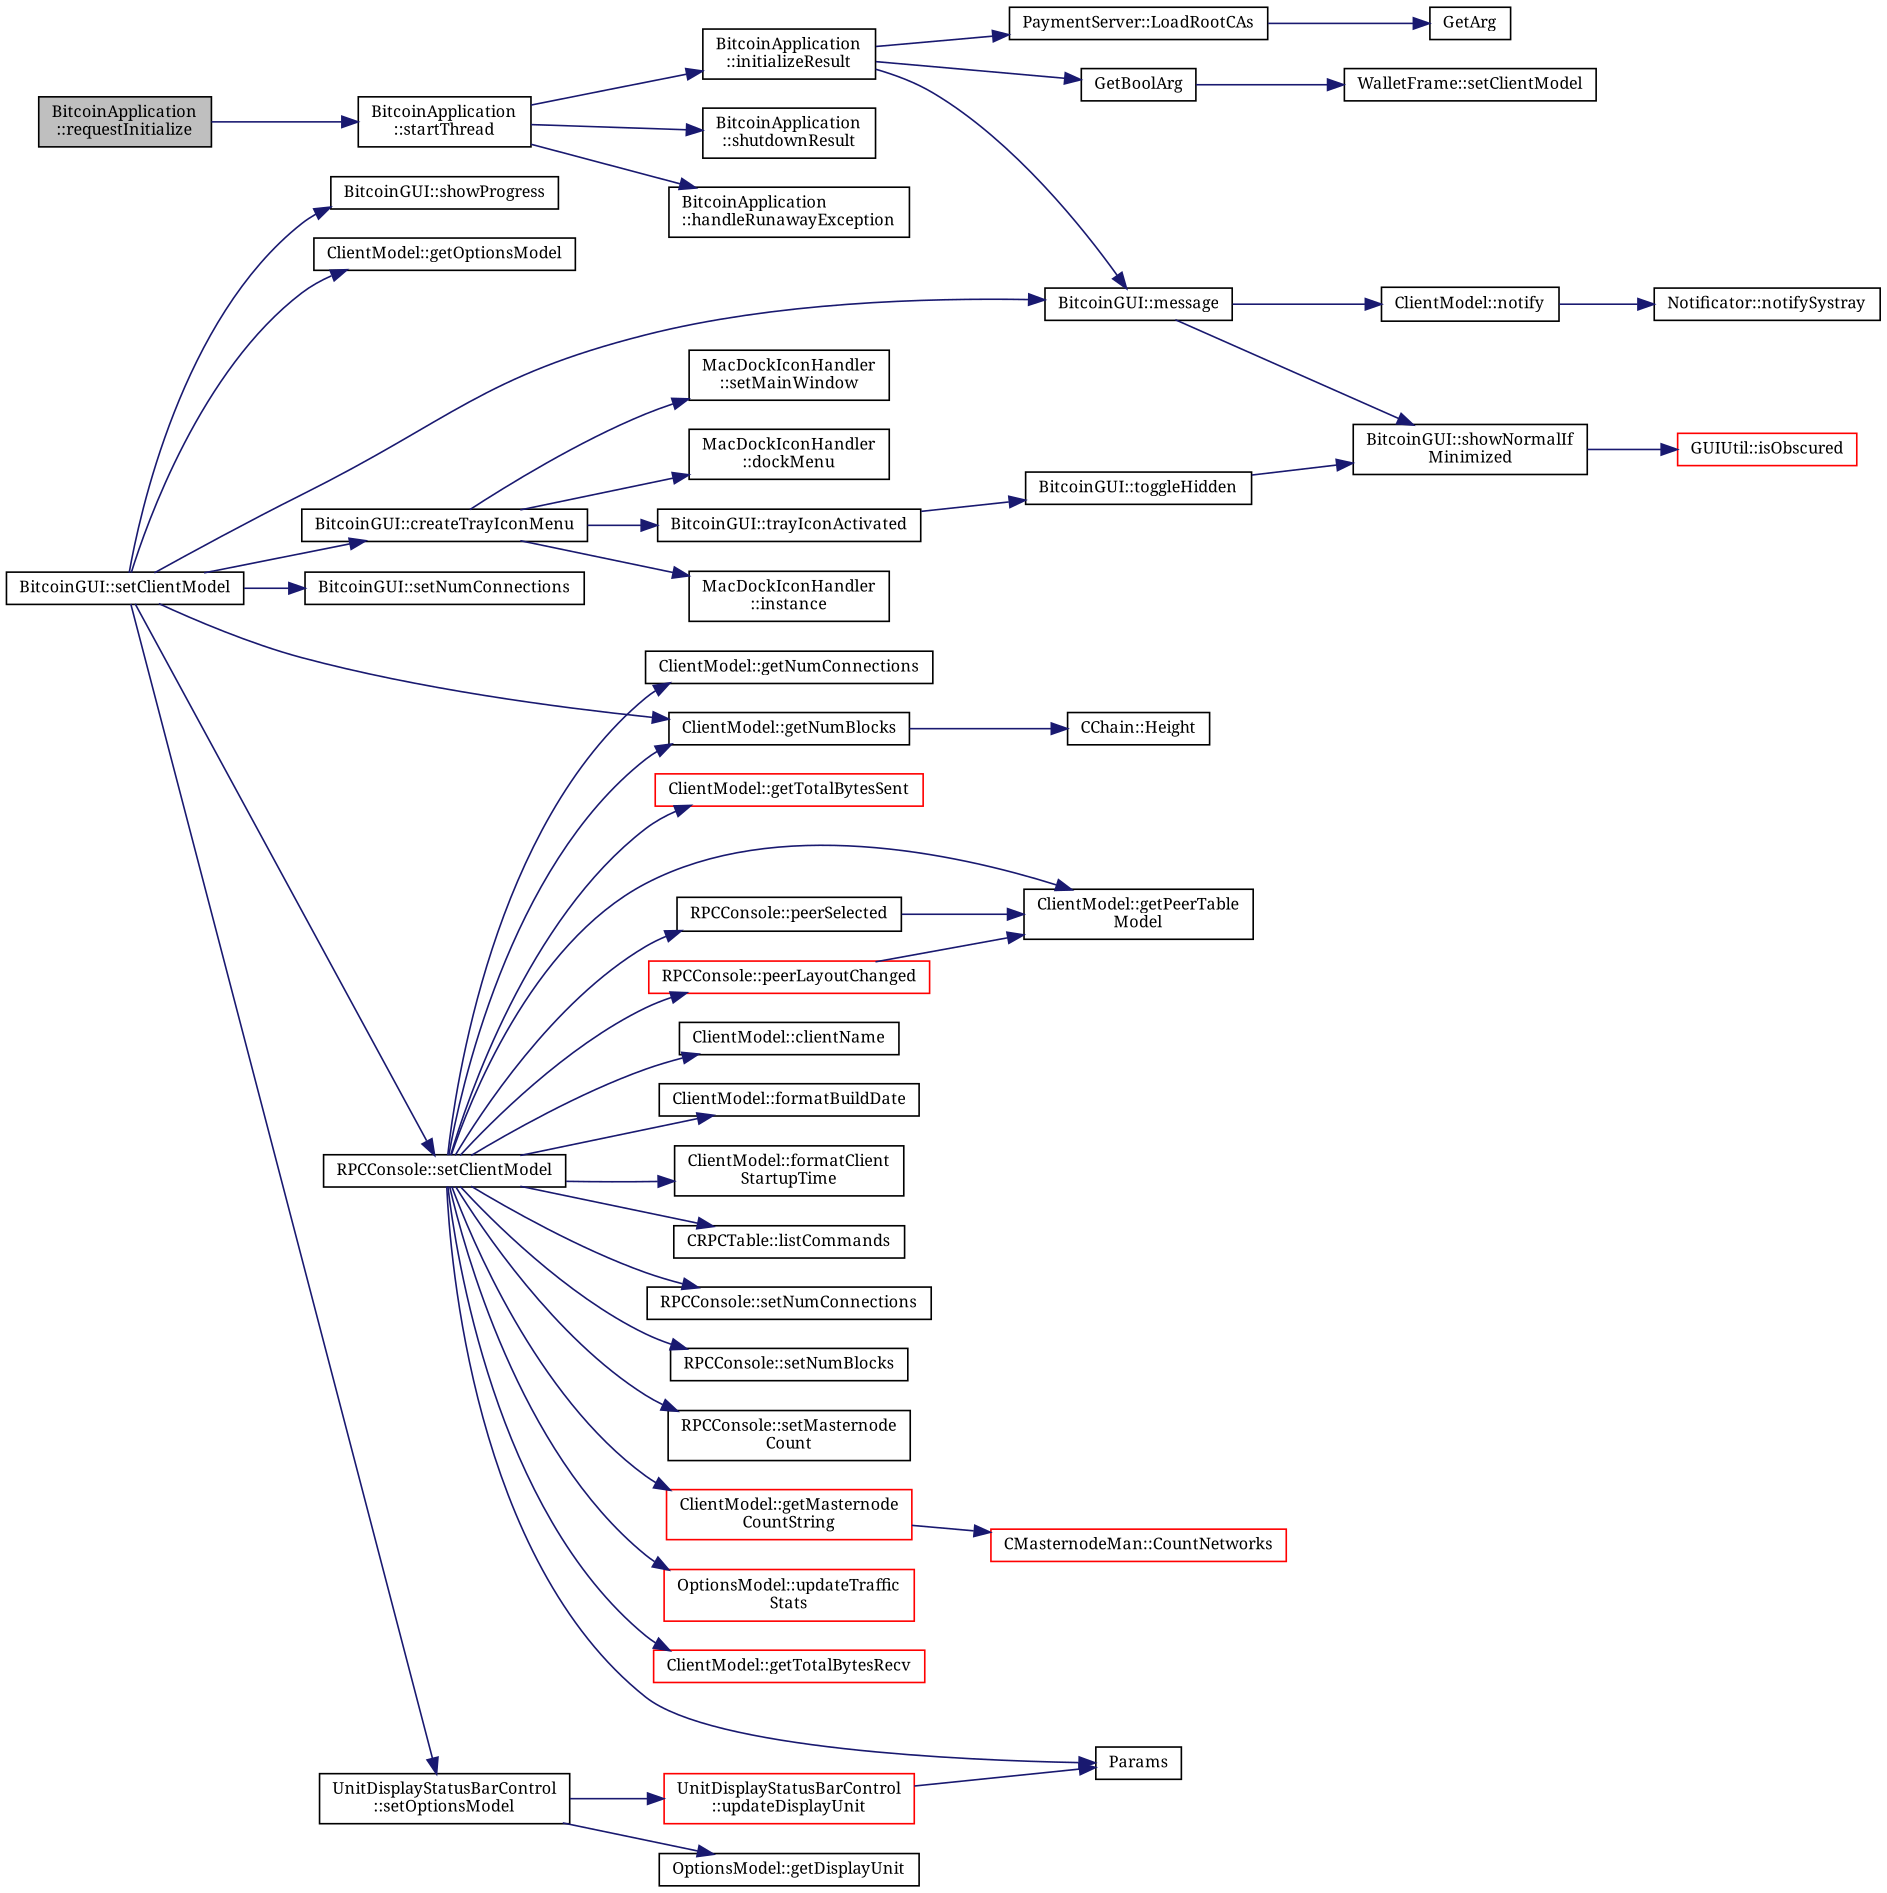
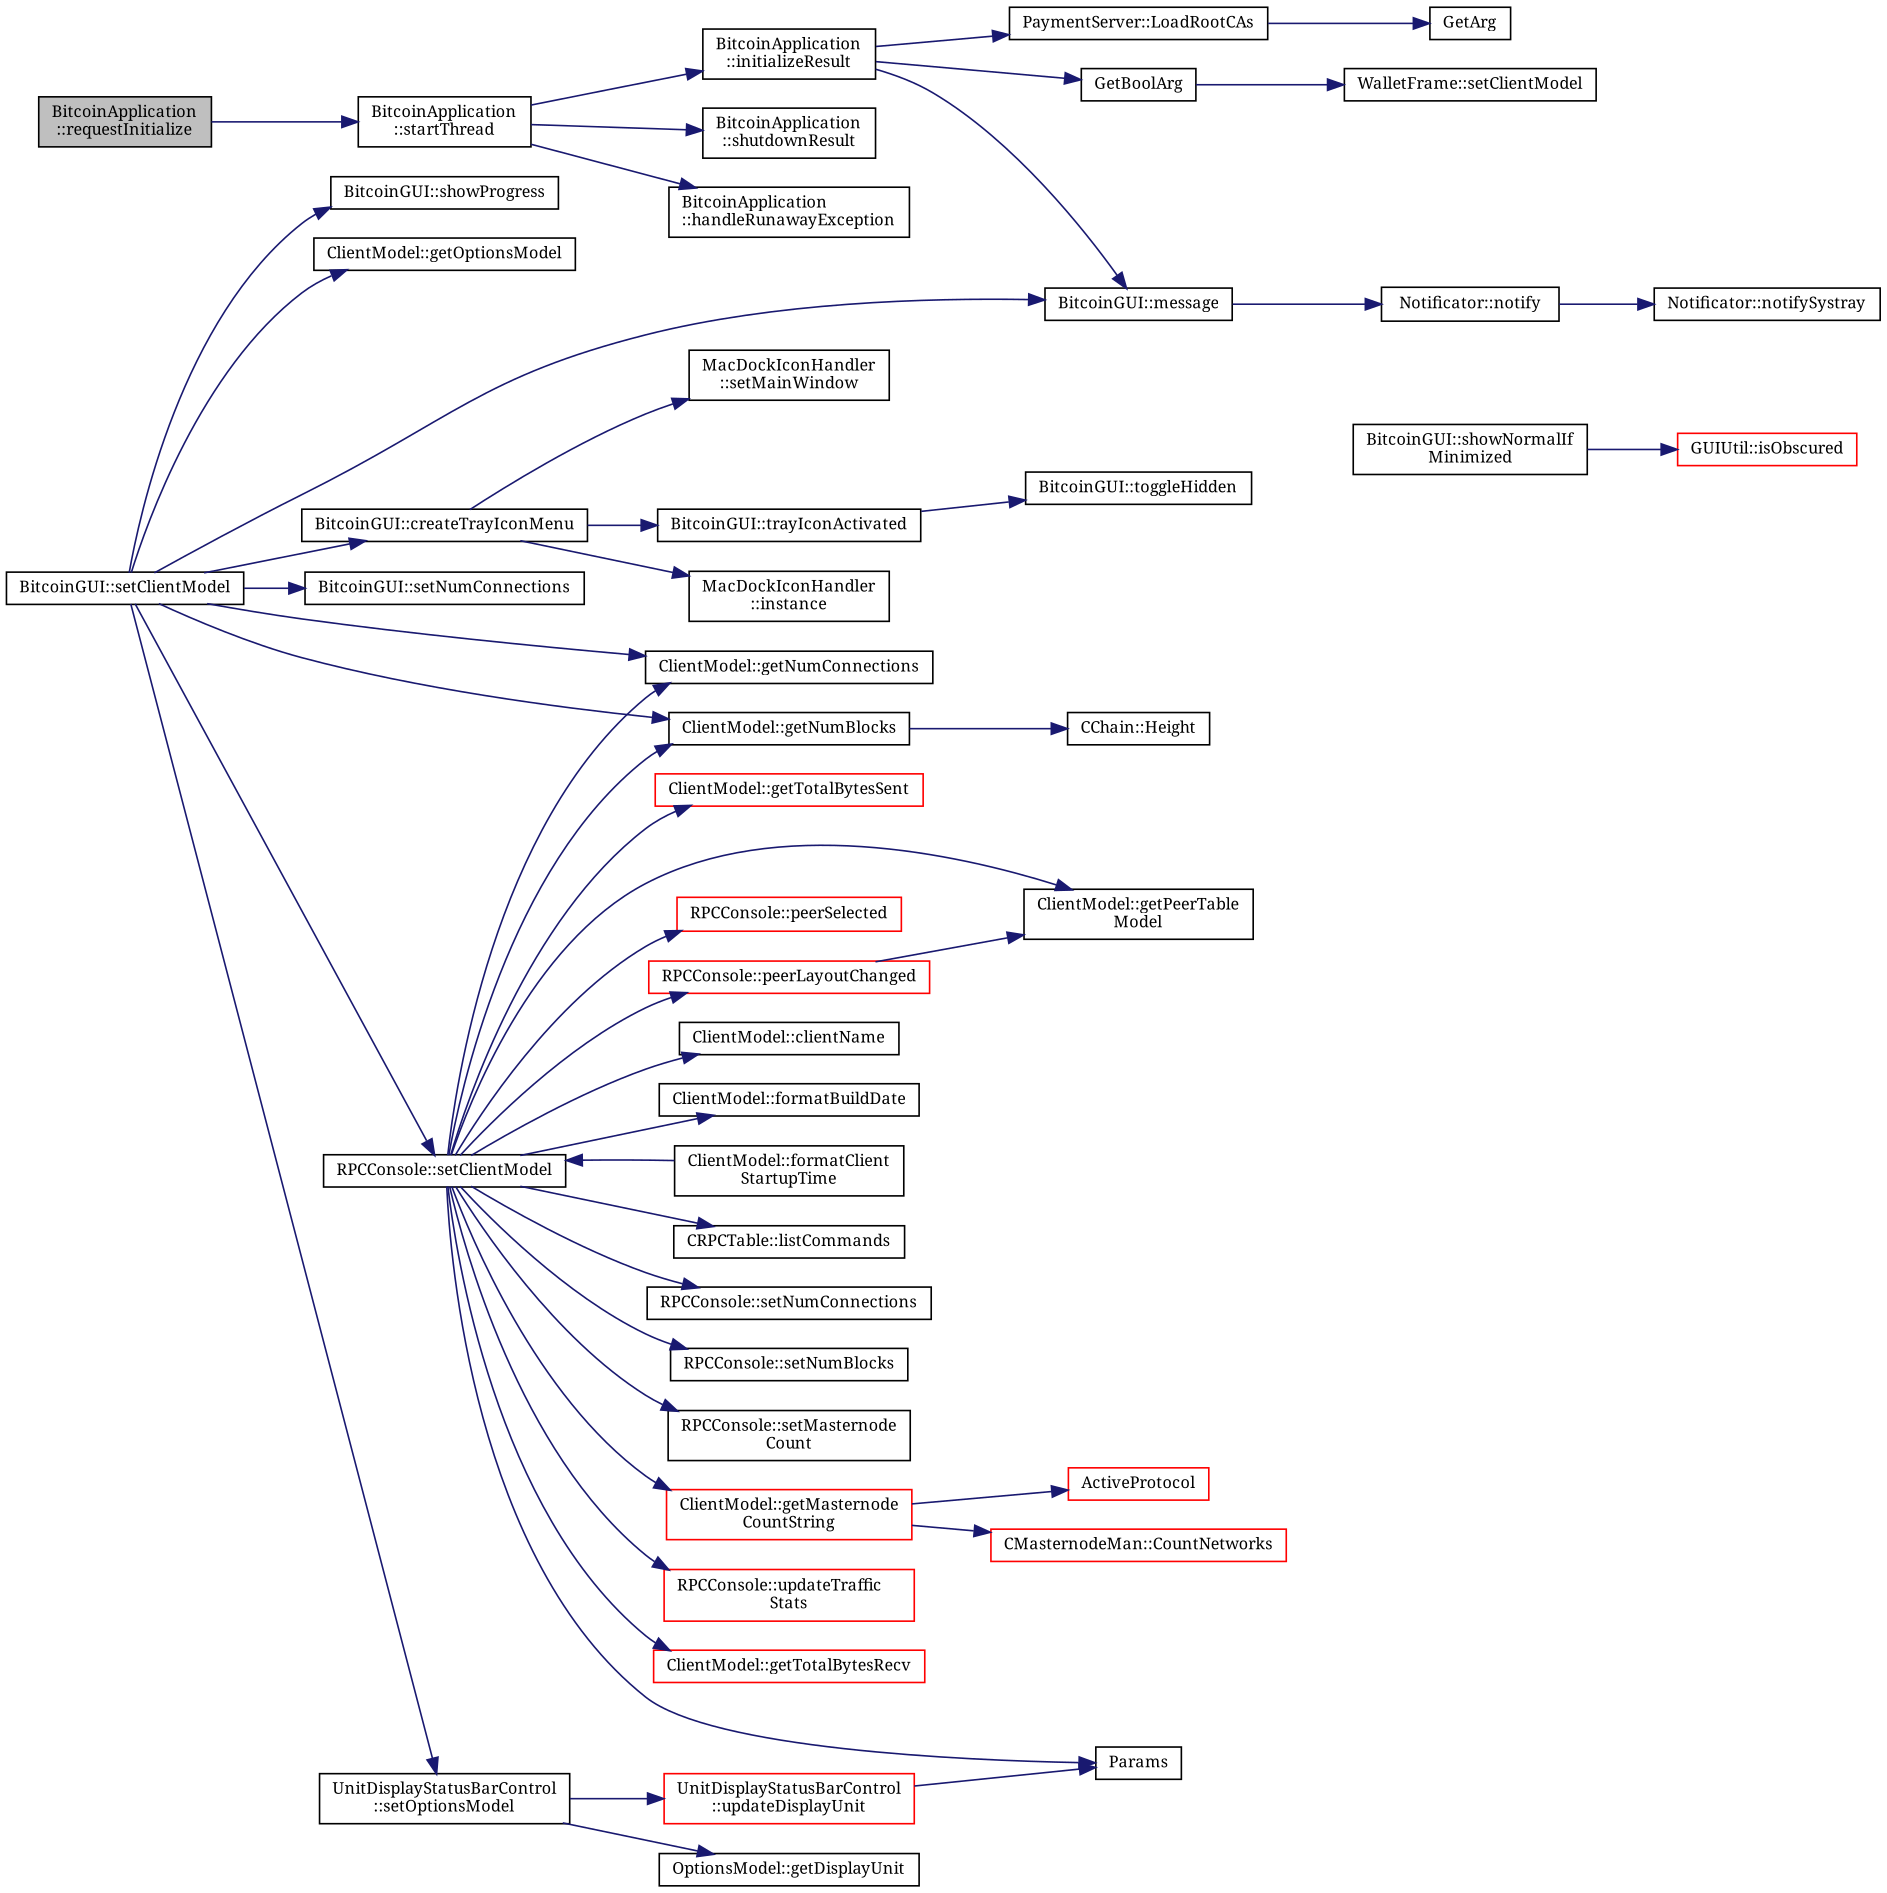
(1470, 304) -> (1470, 304)
(1287, 369) -> none
(789, 454) -> none
(1294, 470) -> none
none -> (418, 633)
(789, 914) -> (789, 914)
(955, 914) -> none
(612, 1182) -> (628, 1160)
none -> (1139, 1484)
(789, 1595) -> (789, 1595)
